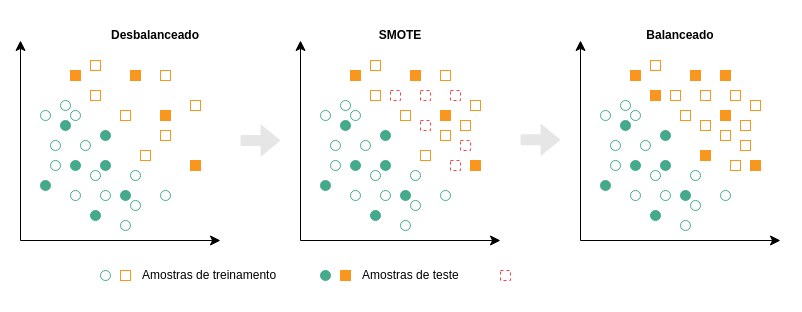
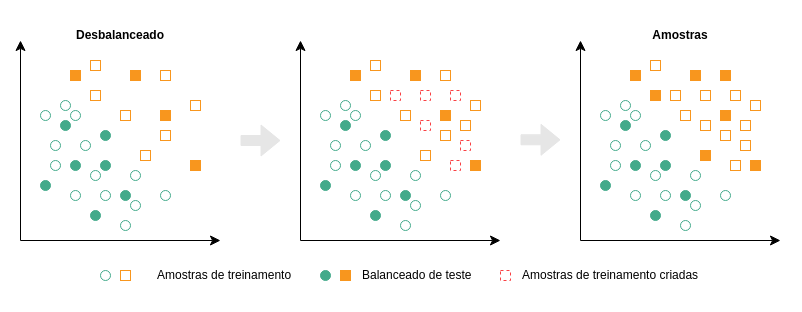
(156, 36) -> (121, 36)
(401, 36) -> none
(681, 36) -> (681, 36)
(216, 276) -> (231, 276)
(417, 276) -> (422, 276)
none -> (611, 276)
